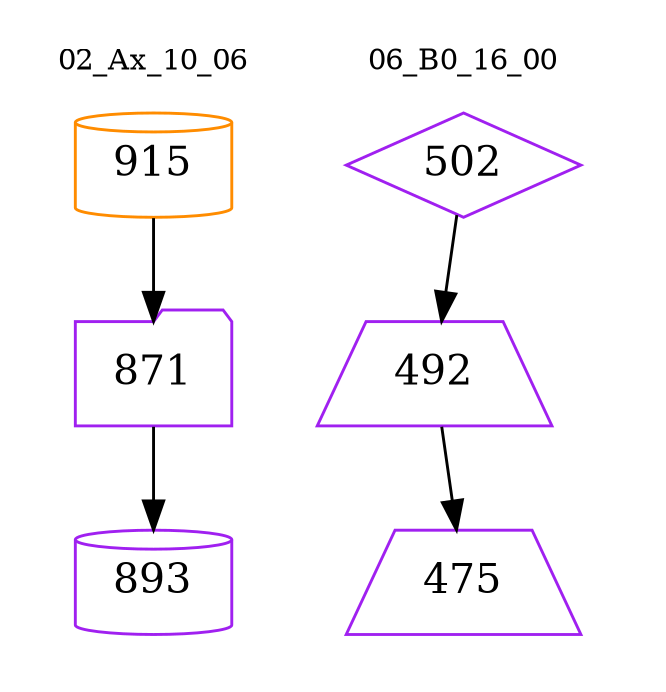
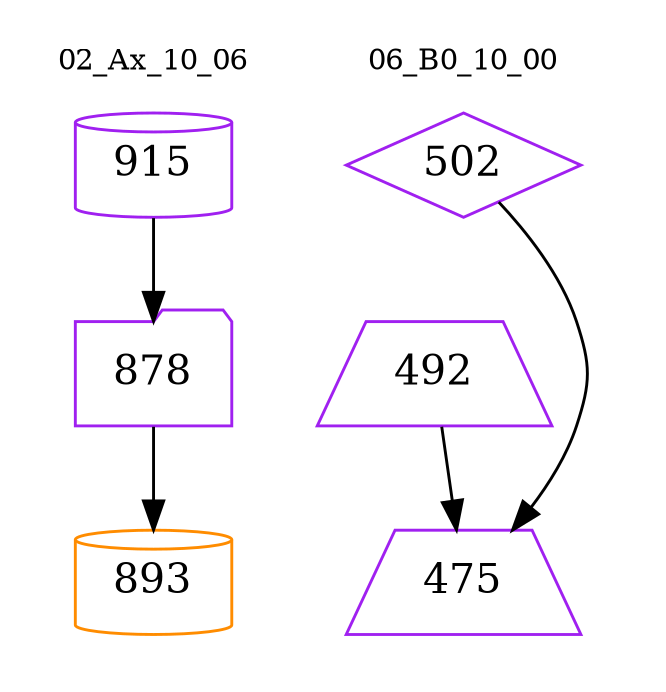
(464, 62) -> (464, 62)
(154, 165) -> (154, 165)
(451, 254) -> (584, 349)
(154, 374) -> (154, 374)
(154, 582) -> (154, 582)
